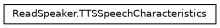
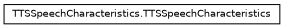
(110, 14) -> (142, 14)
